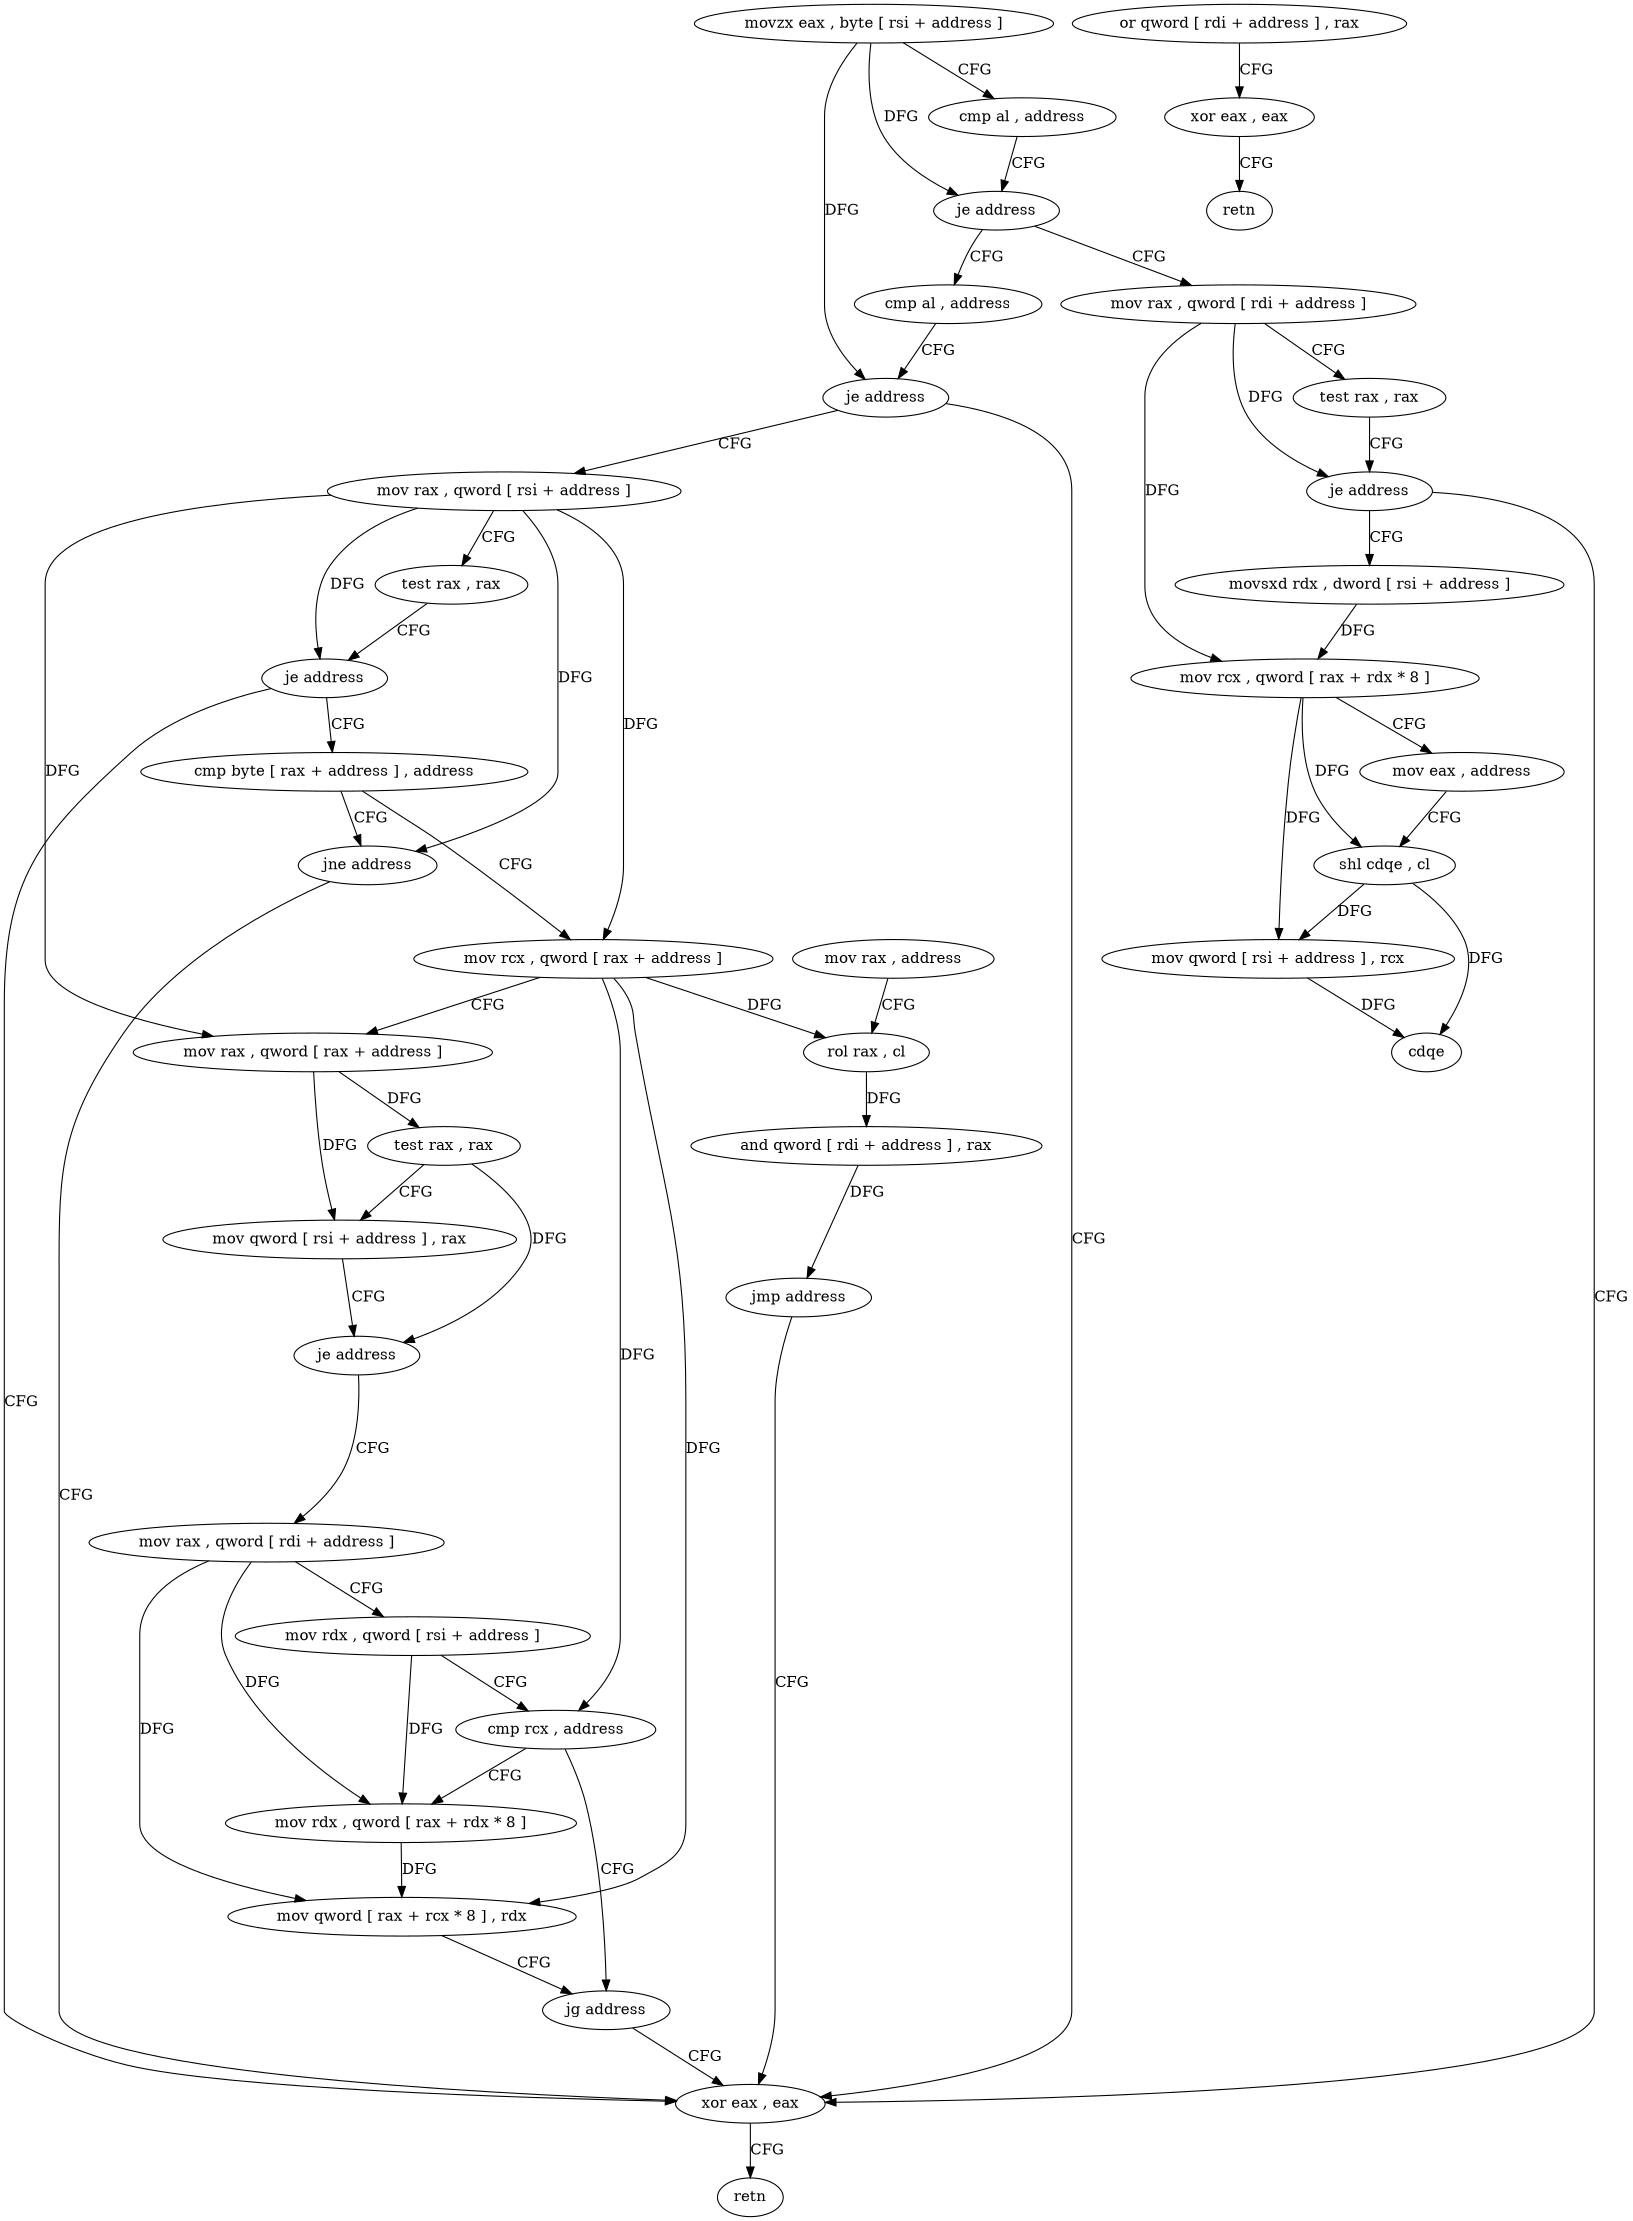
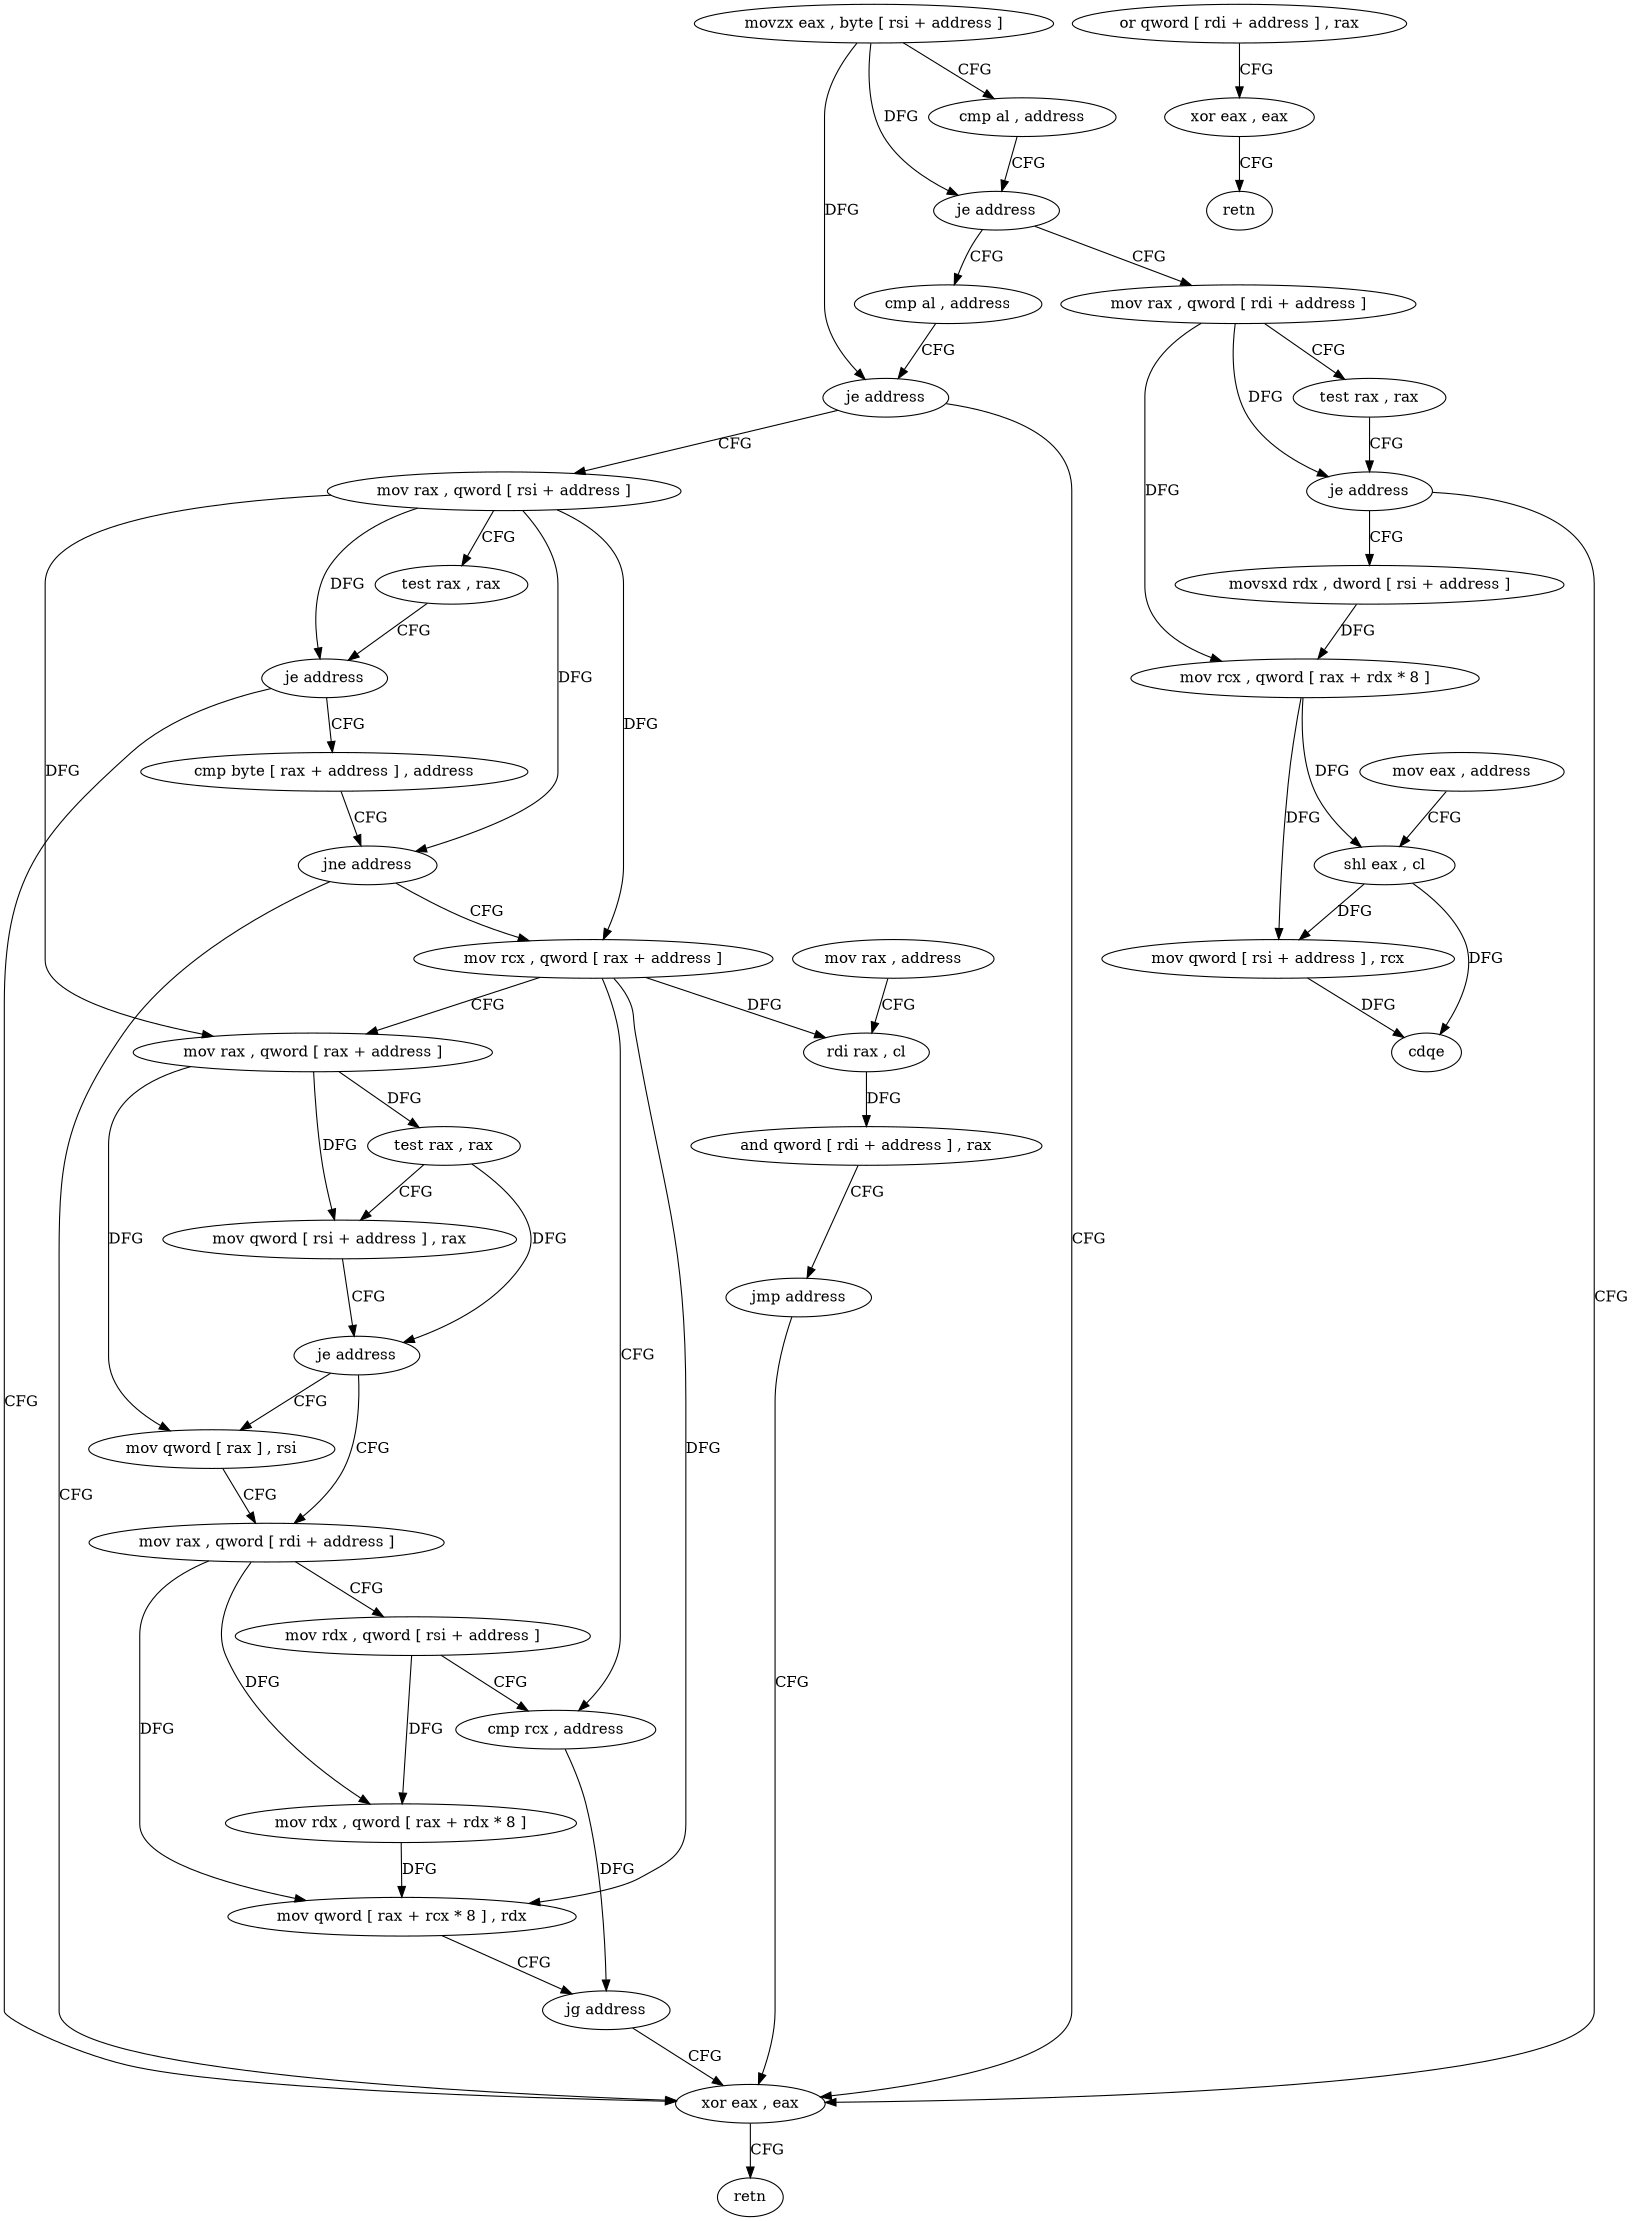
(1379, 722) -> none
(464, 859) -> (456, 914)
(1385, 865) -> (1385, 865)
(866, 1052) -> (866, 1052)
(868, 1193) -> (868, 1193)
(638, 1356) -> (638, 1356)
none -> (212, 1449)
(484, 1773) -> none
(618, 1870) -> (618, 1870)
